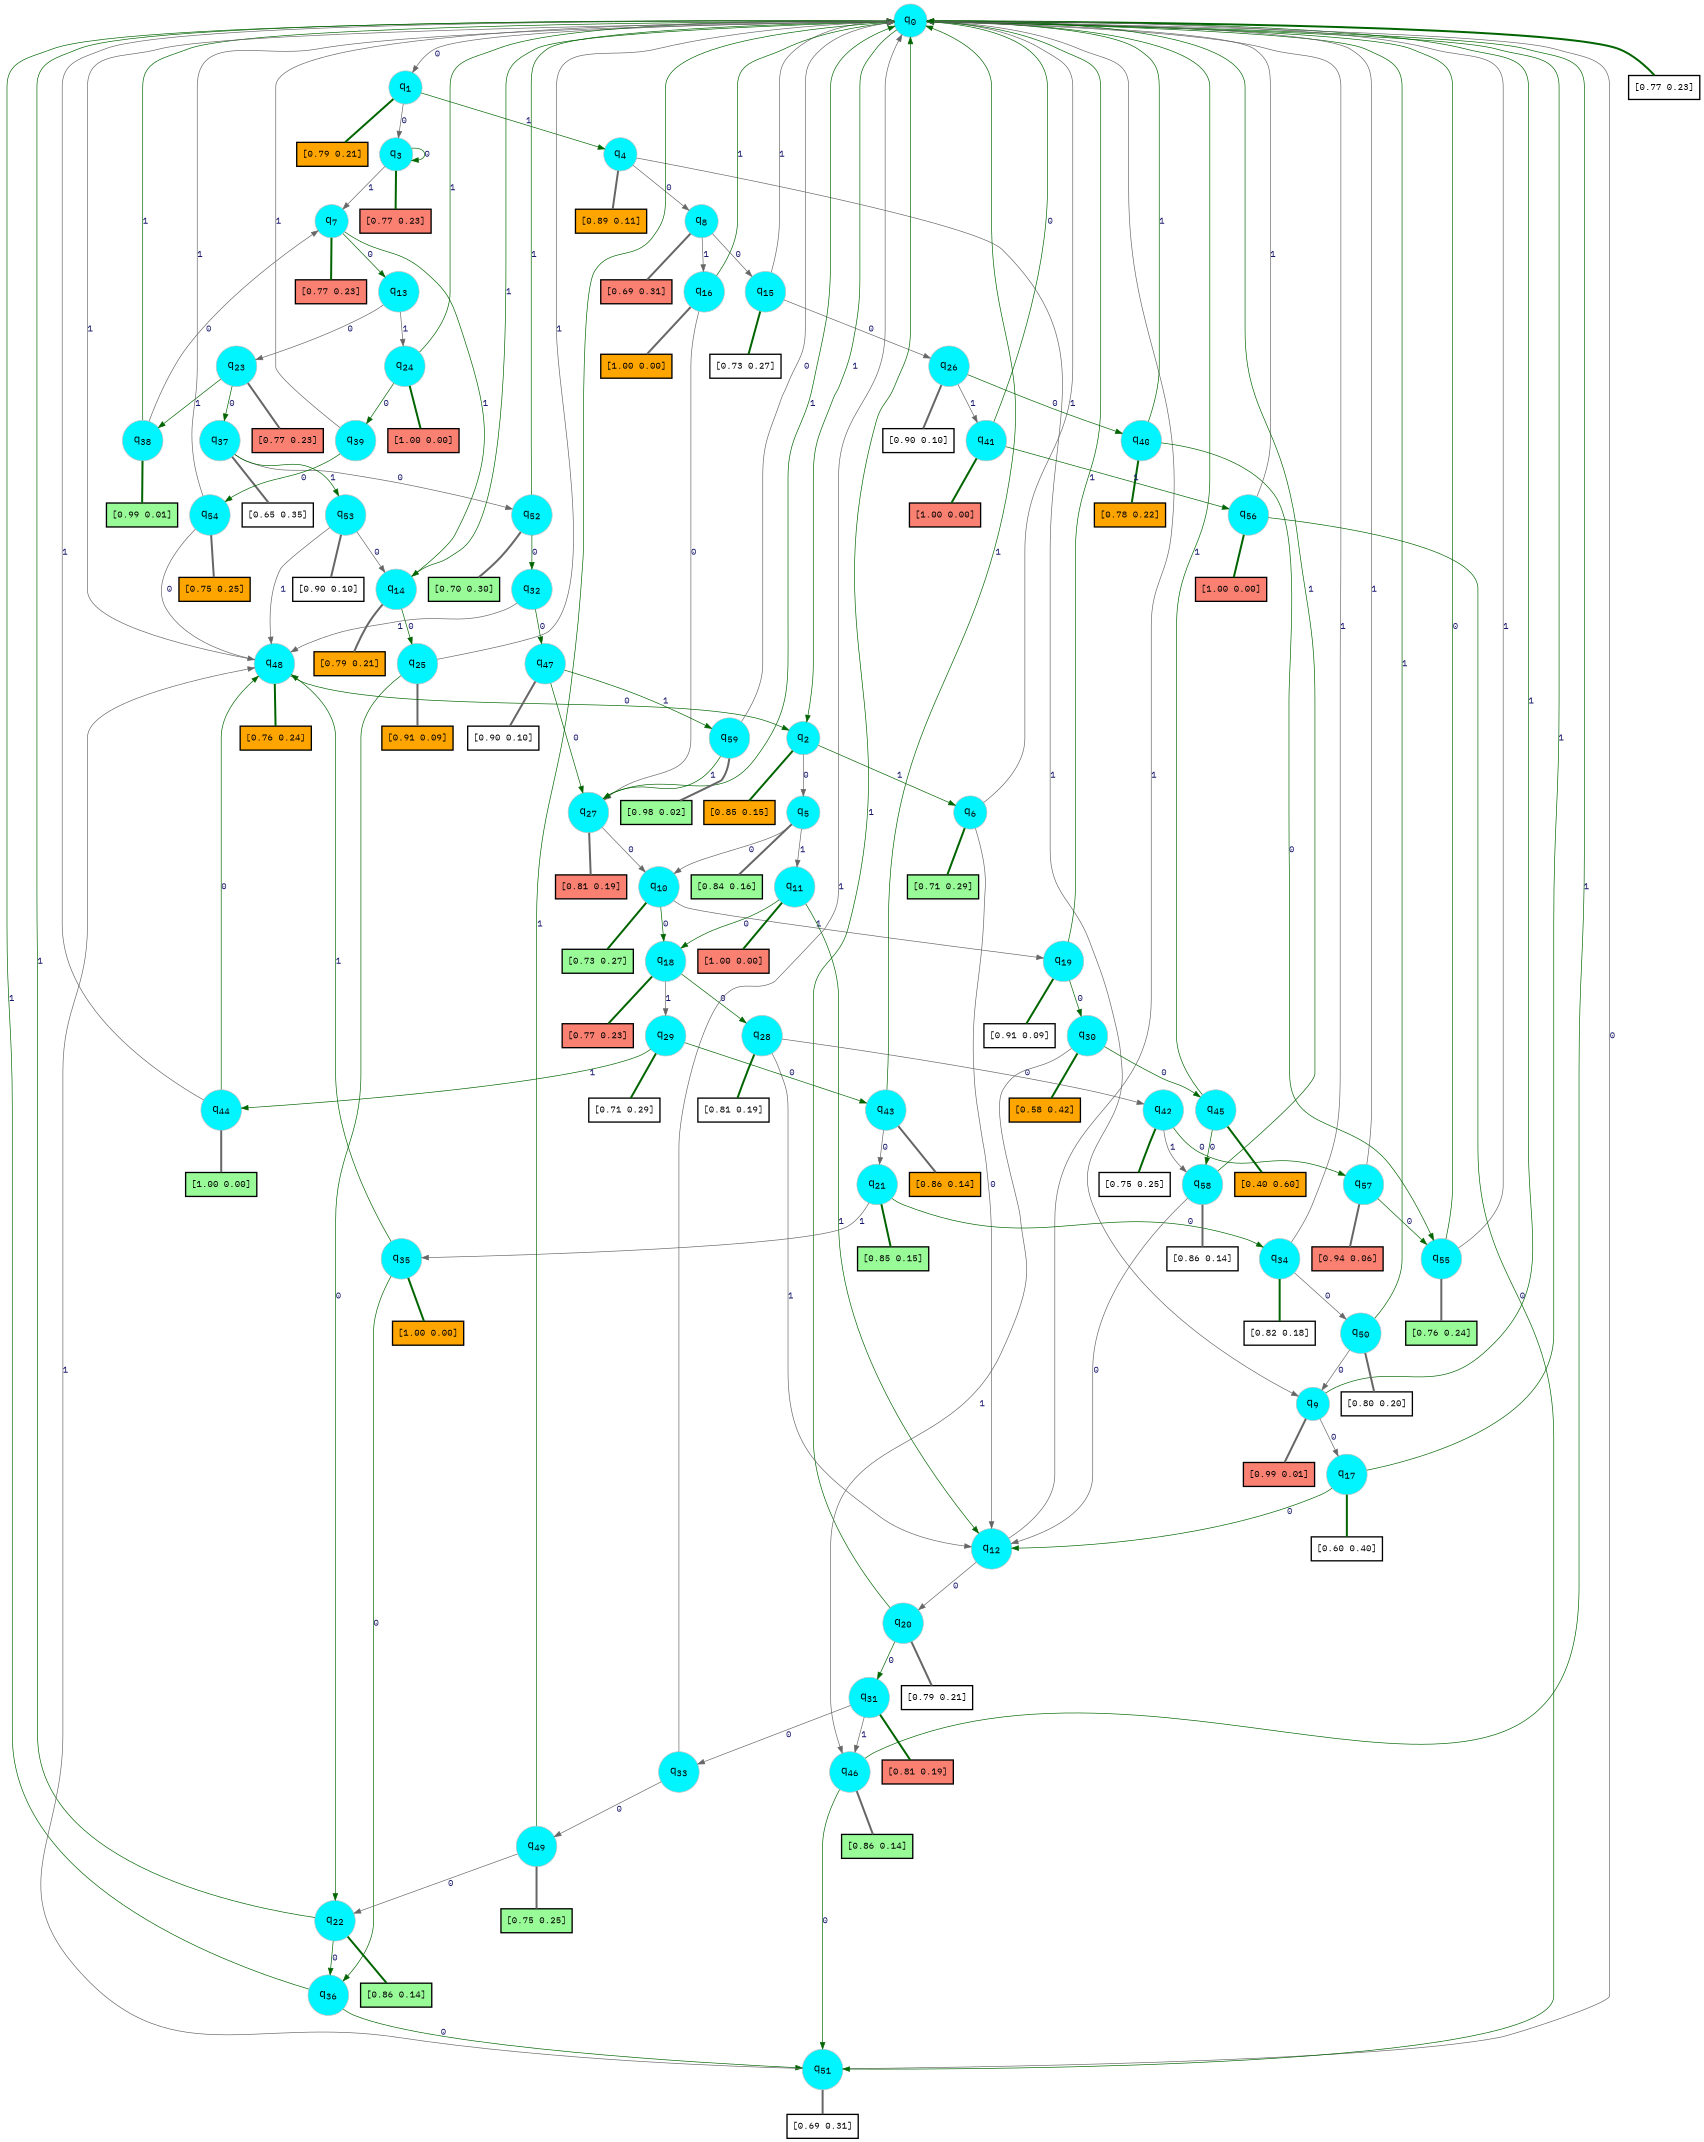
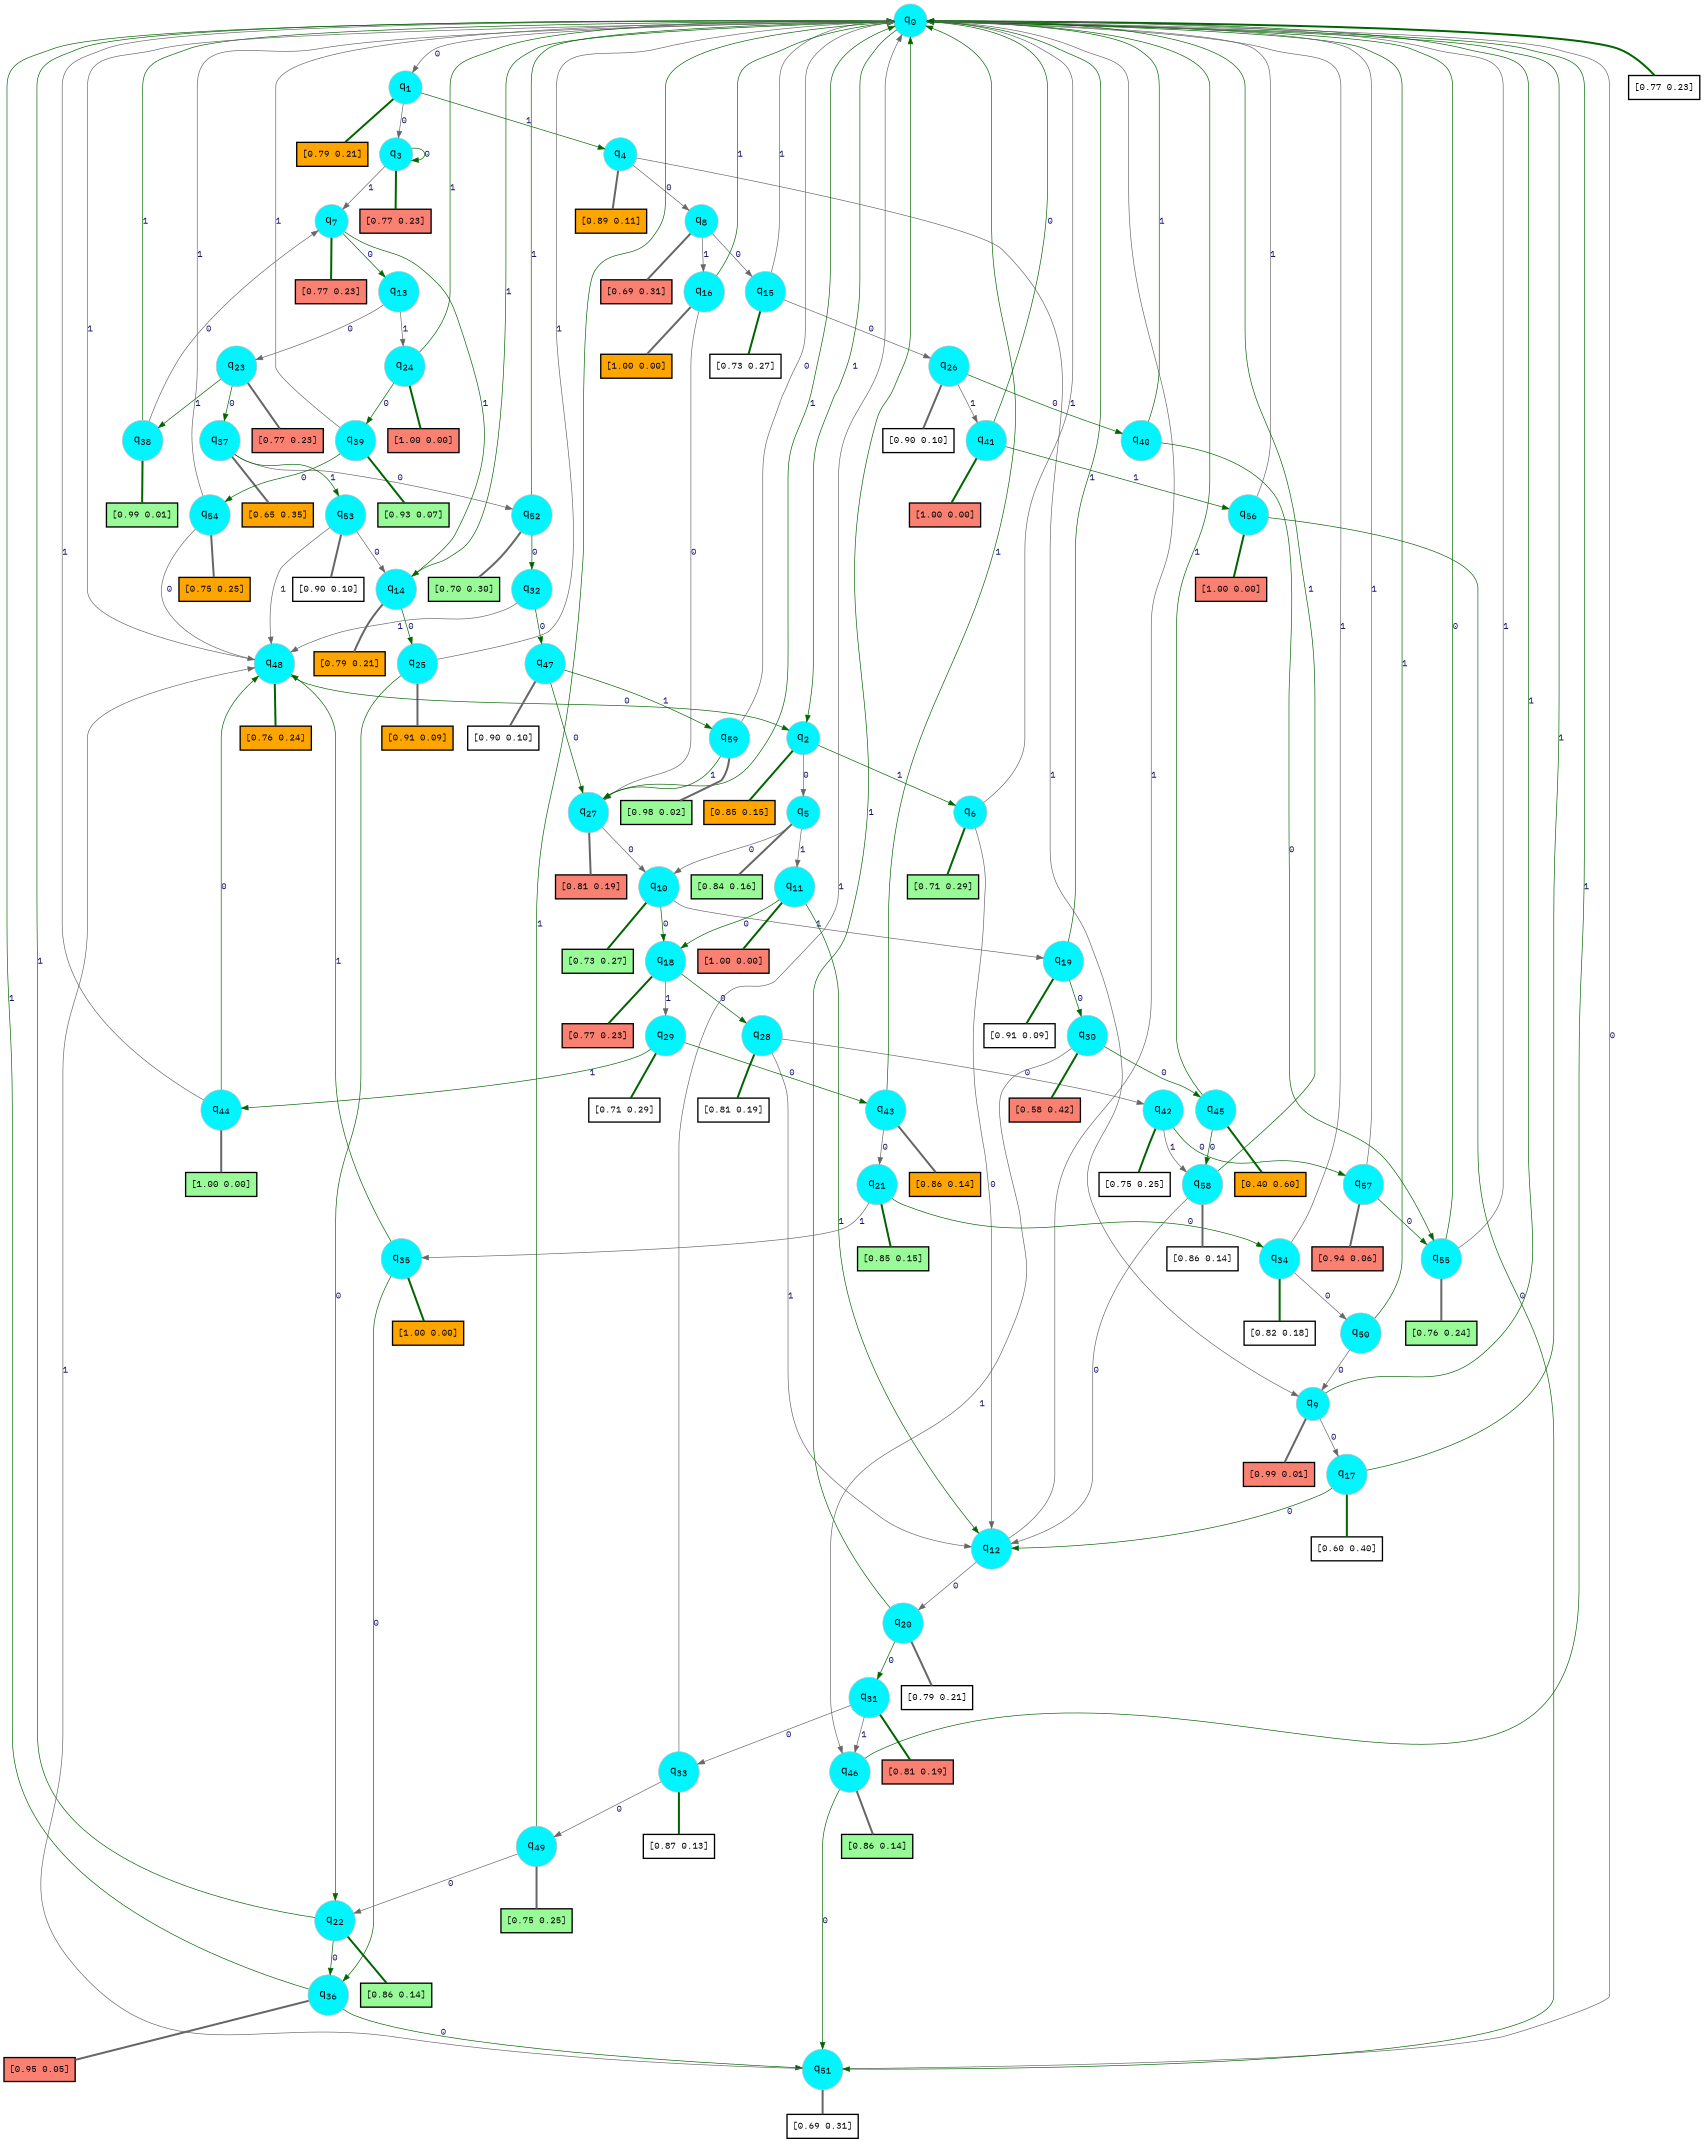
(278, 515) -> (278, 515)
none -> (413, 515)
(1130, 515) -> none
(1045, 1110) -> (1045, 1110)
(1377, 1404) -> none
none -> (679, 1846)
none -> (40, 2070)
